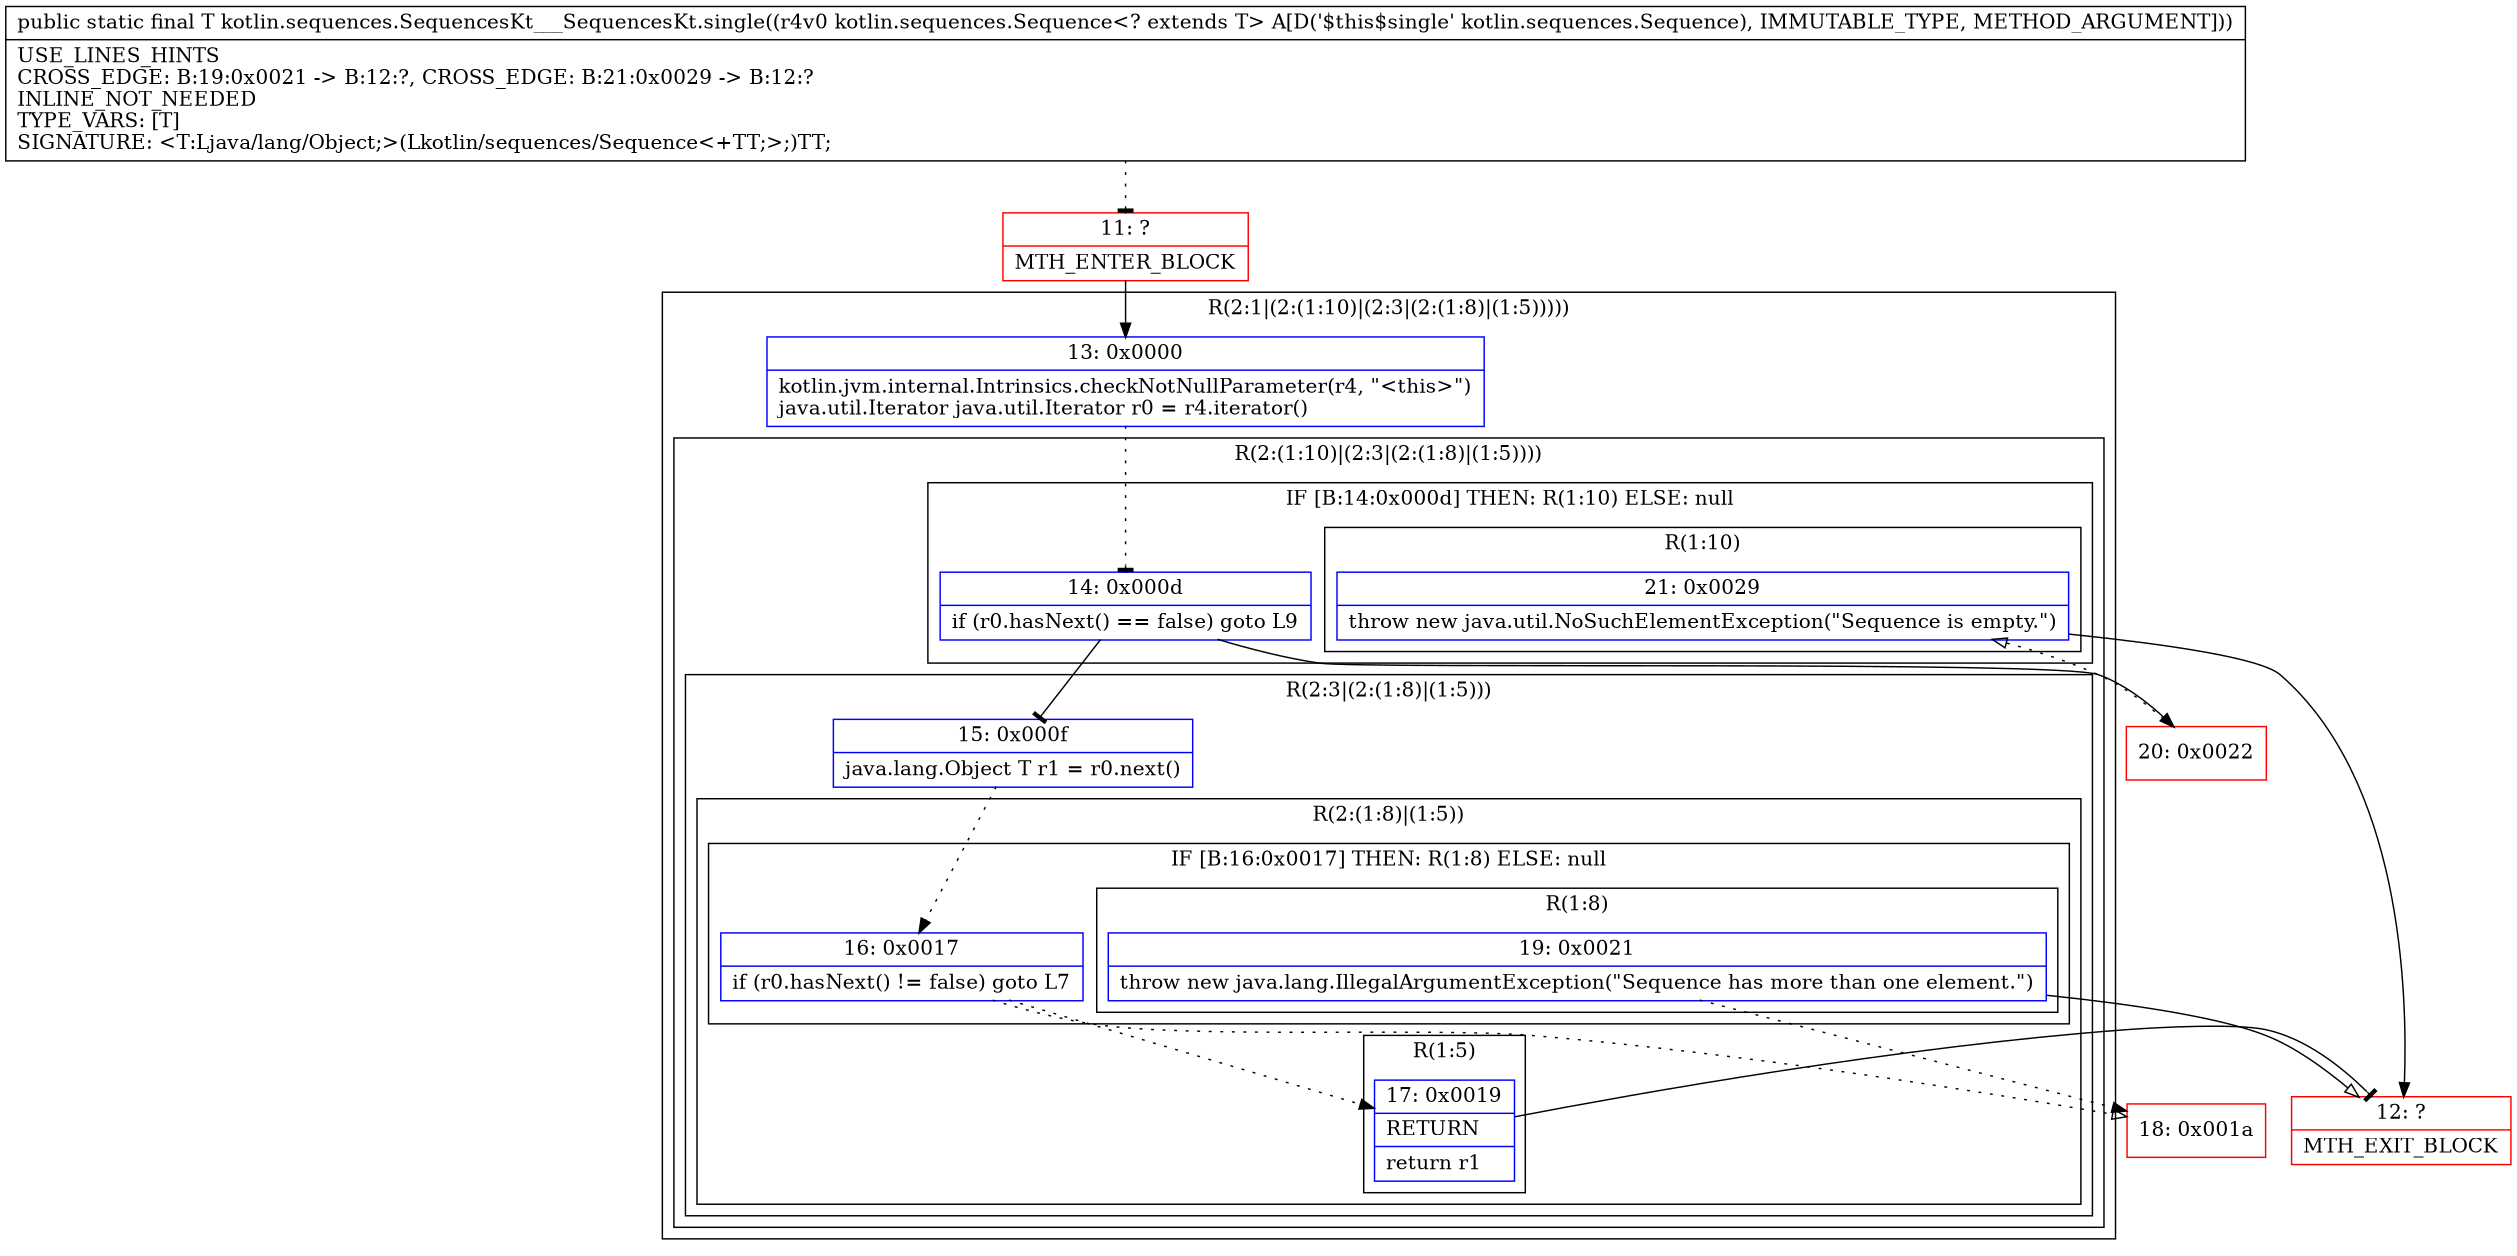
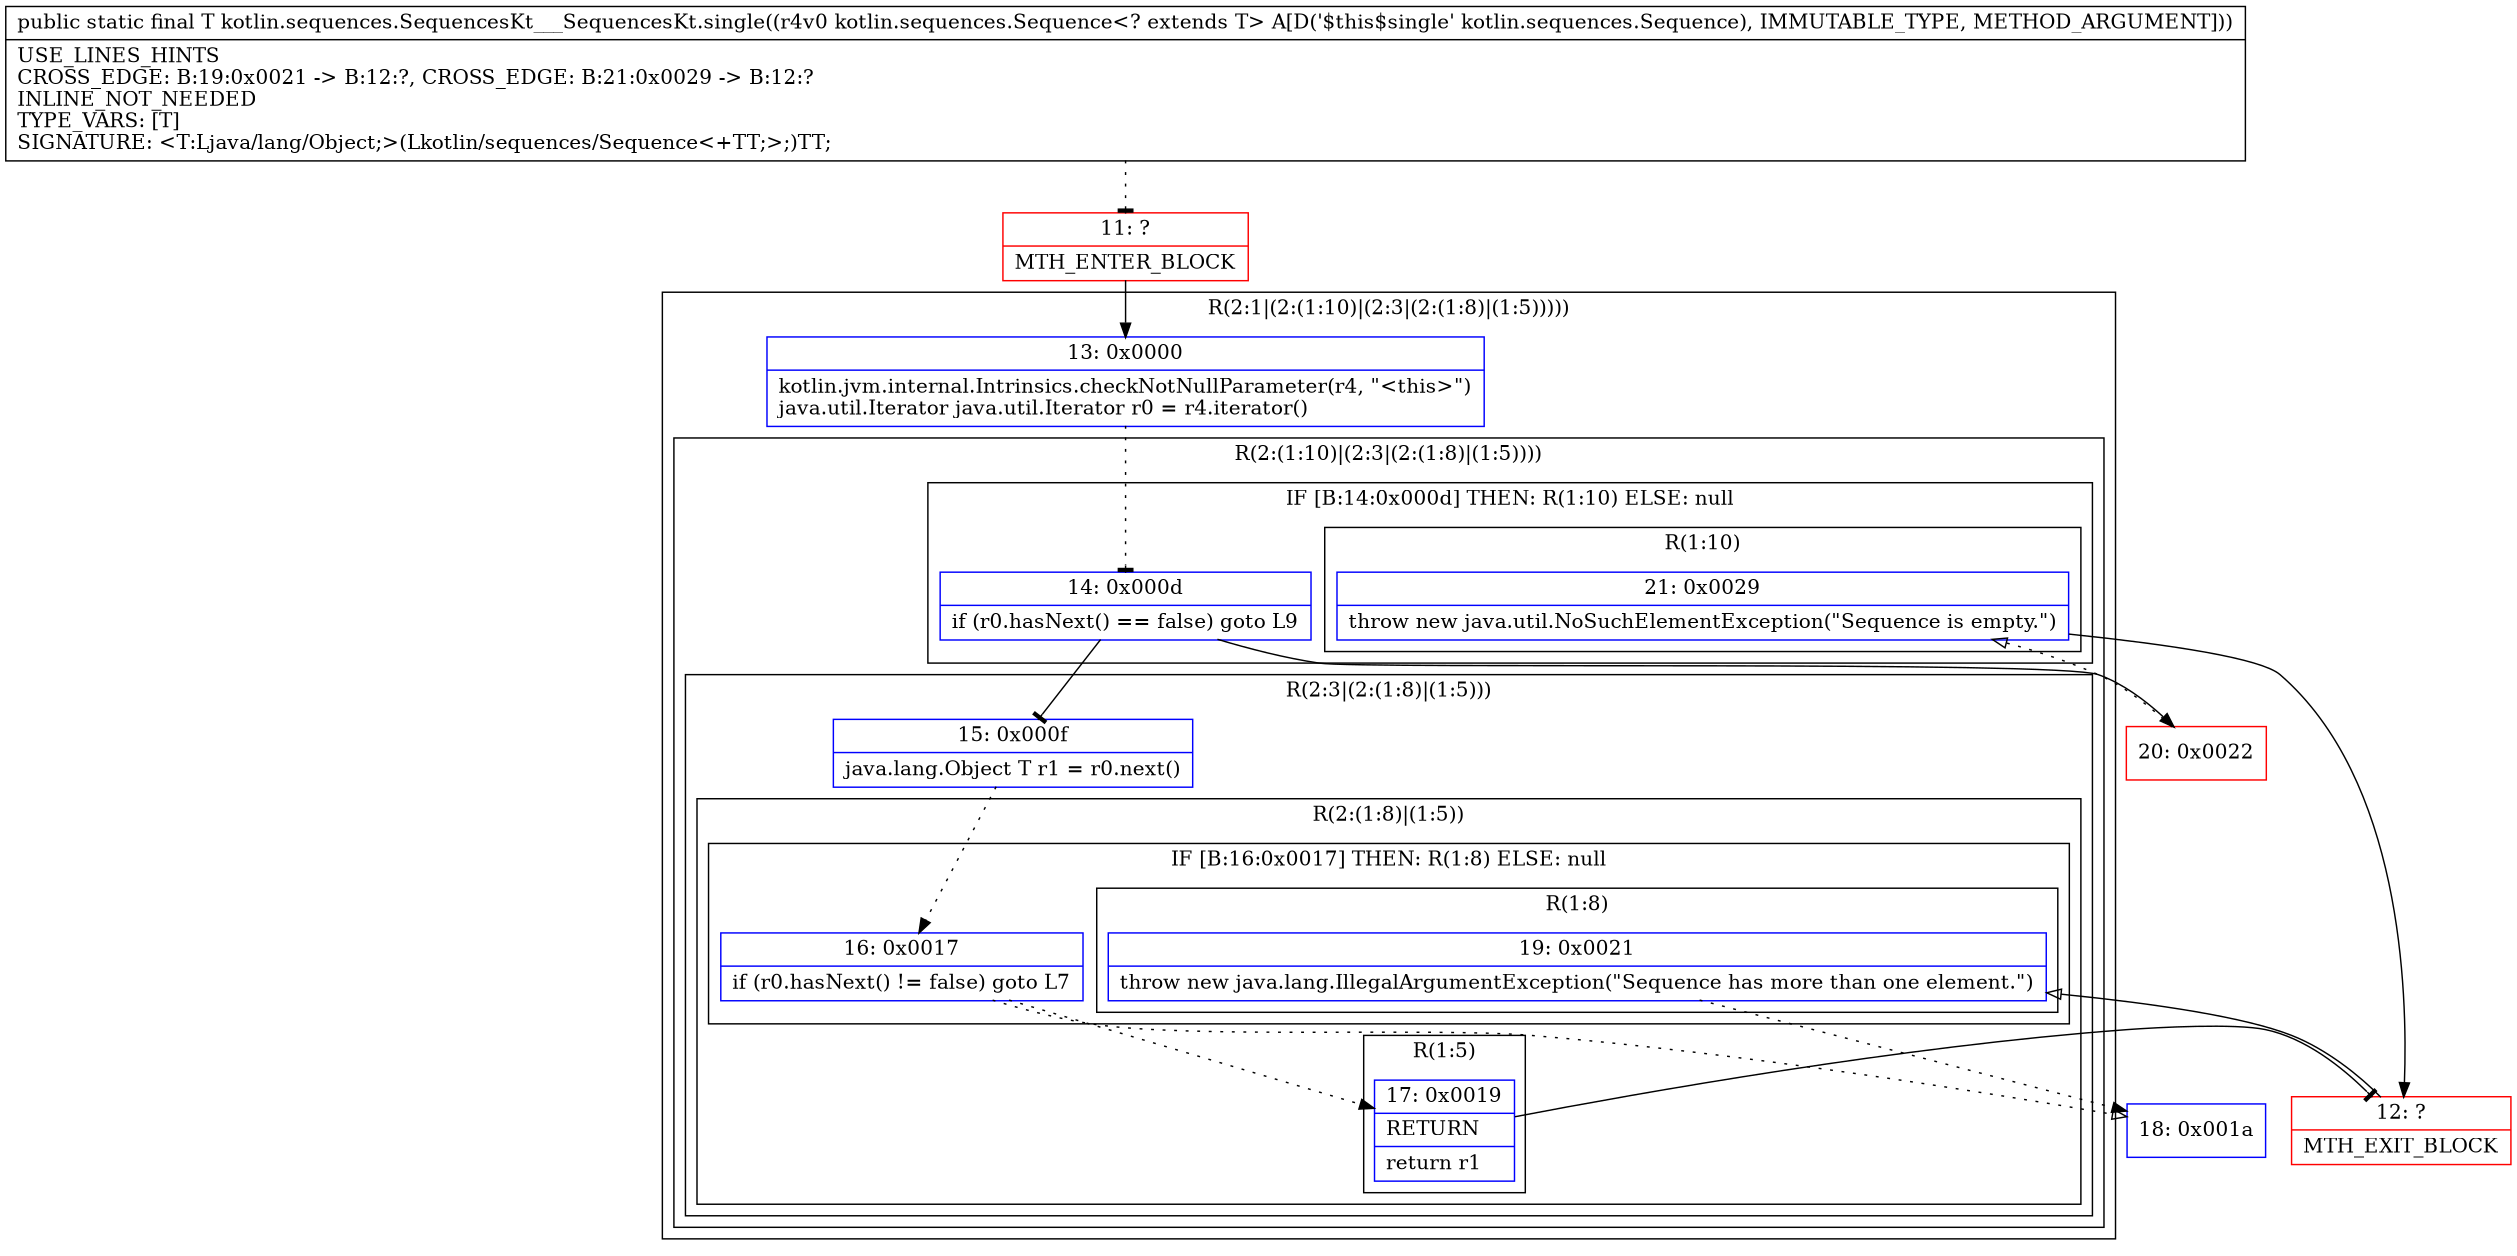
(2198, 1017) -> (2223, 1017)
(2196, 1131) -> (2196, 1131)
